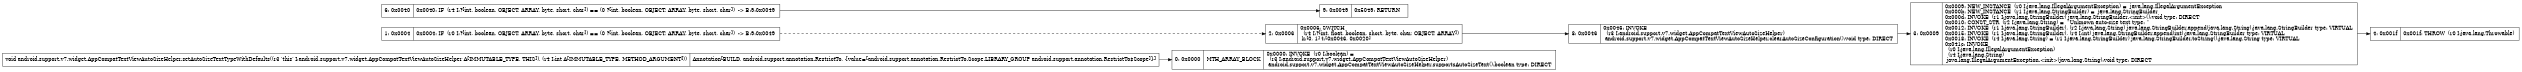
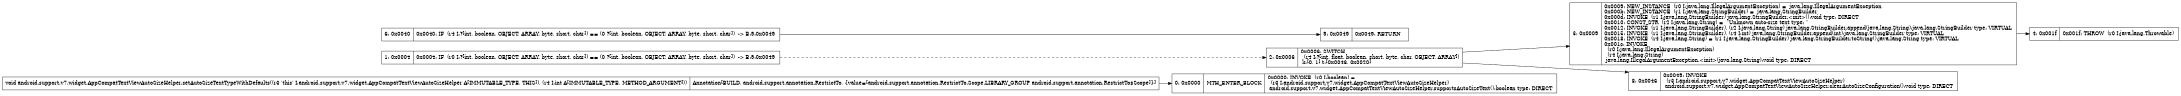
(1380, 11) -> (1380, 34)
(1627, 28) -> (1687, 76)
(1902, 34) -> (1514, 49)
(1968, 44) -> (1628, 44)
(1234, 60) -> (1234, 83)
